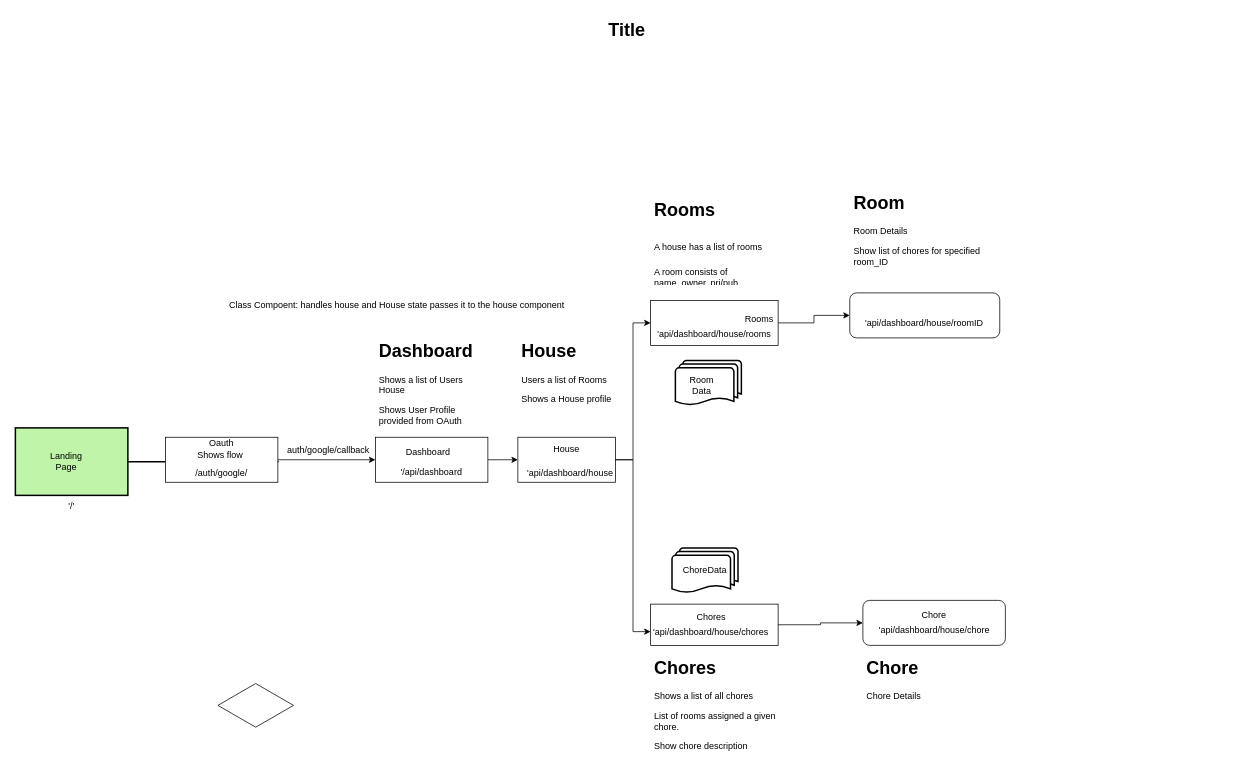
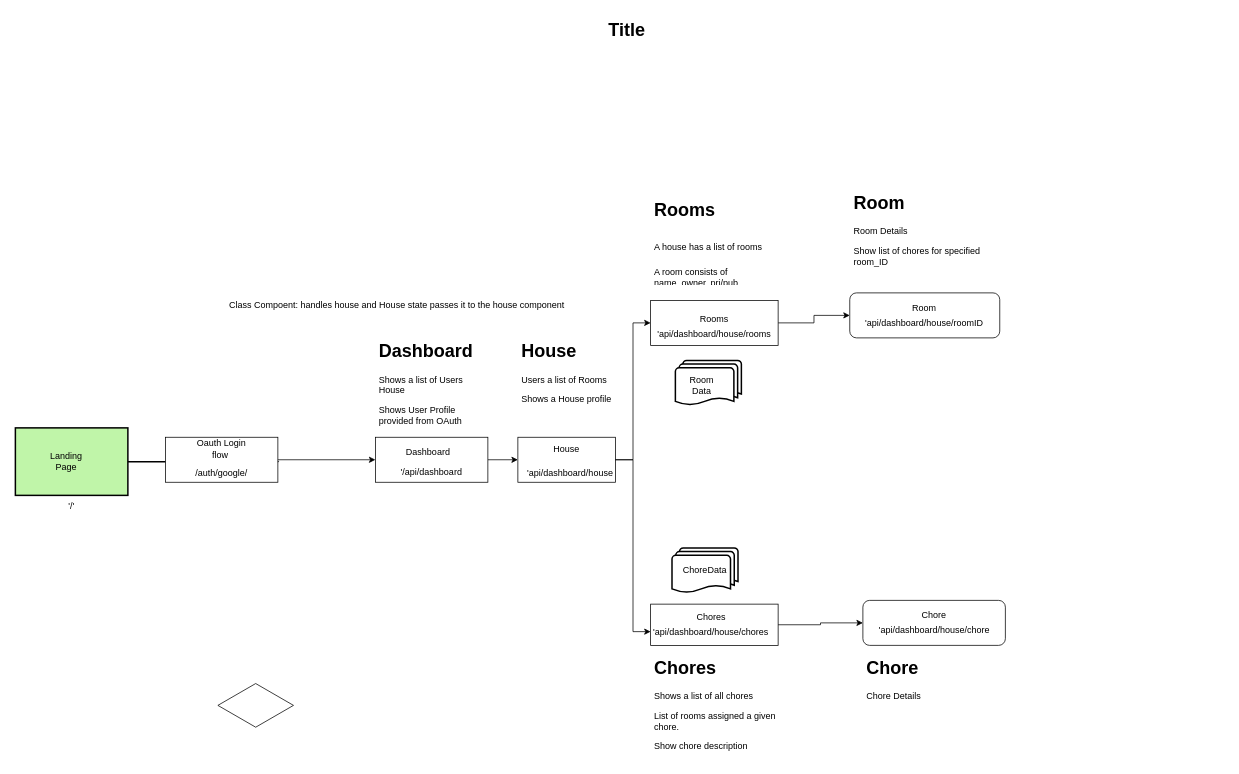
none -> (925, 308)
(759, 319) -> (714, 319)
(222, 449) -> (222, 449)
(329, 450) -> none
